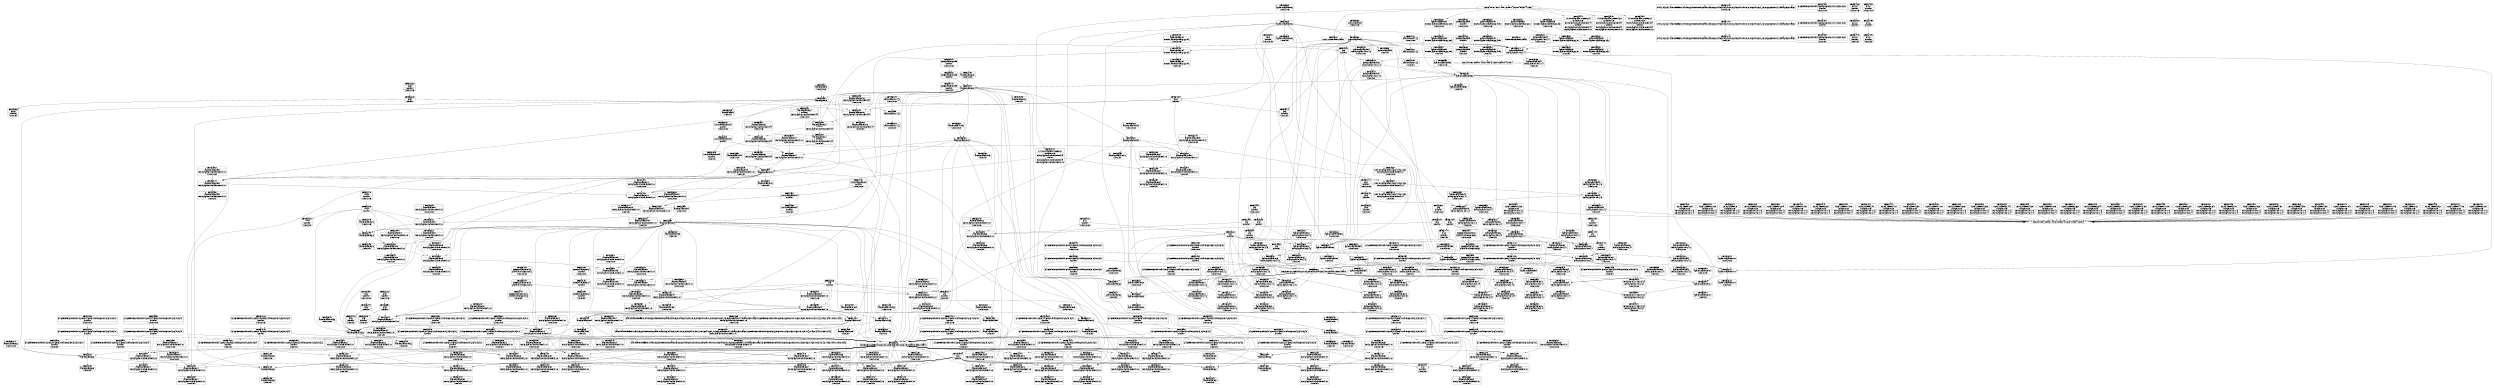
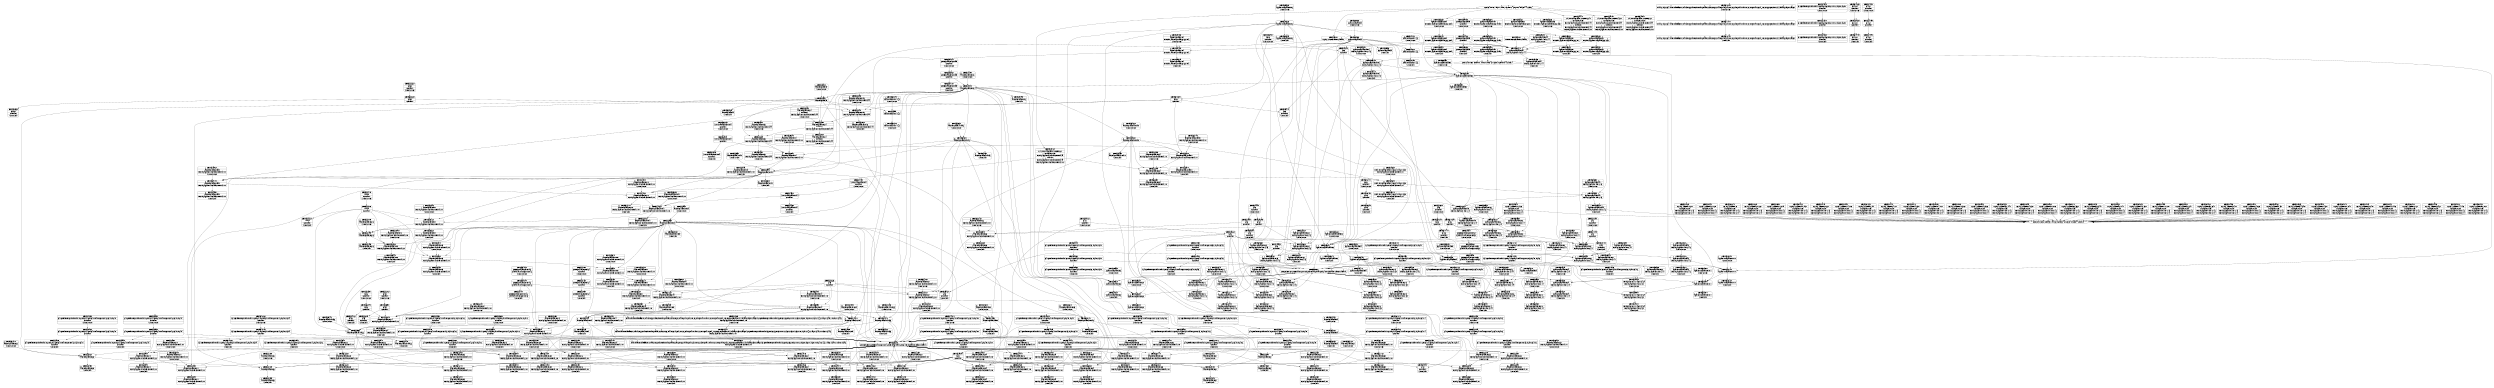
(1458, 196) -> none
